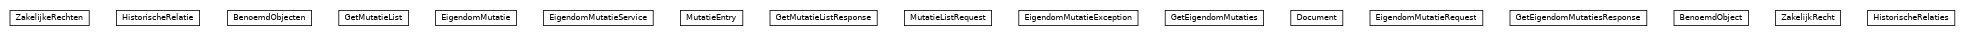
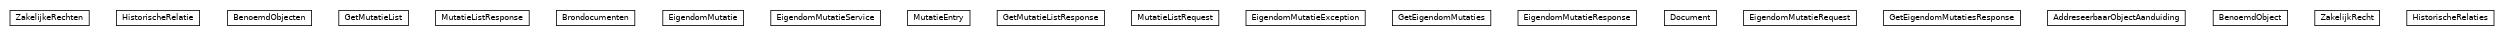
none -> (482, 18)
none -> (596, 18)
none -> (1577, 18)
none -> (2116, 18)
